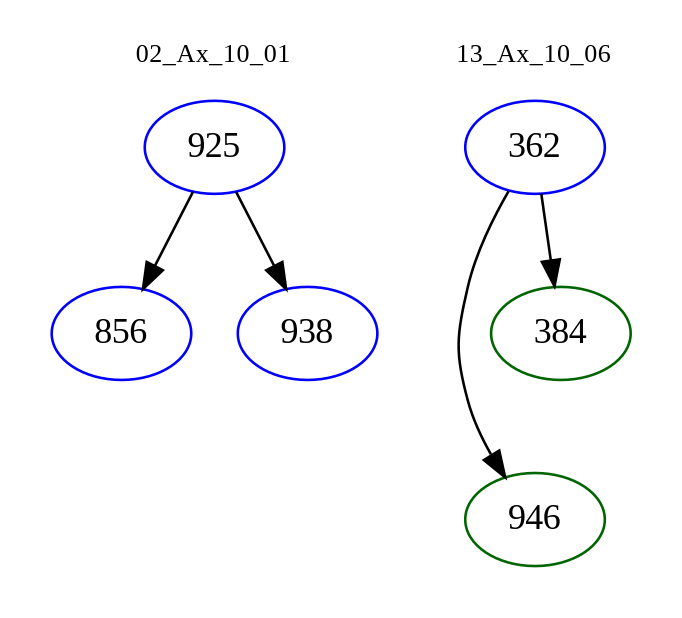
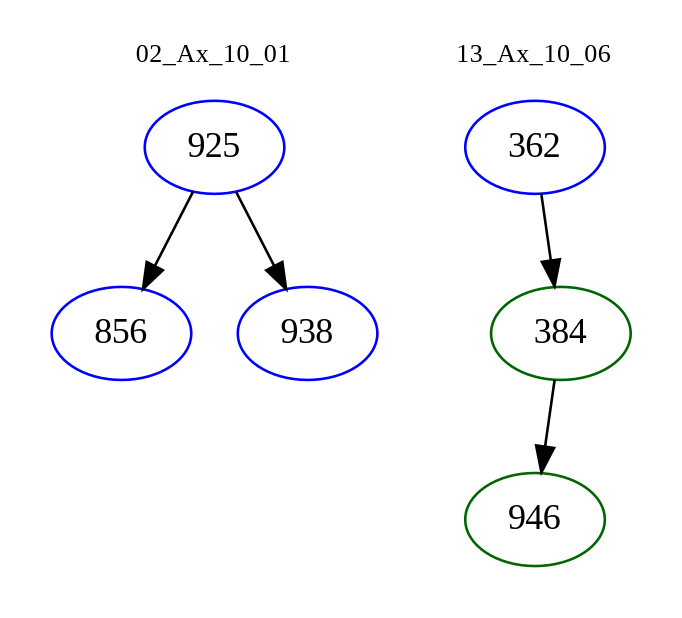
(461, 321) -> (550, 413)
